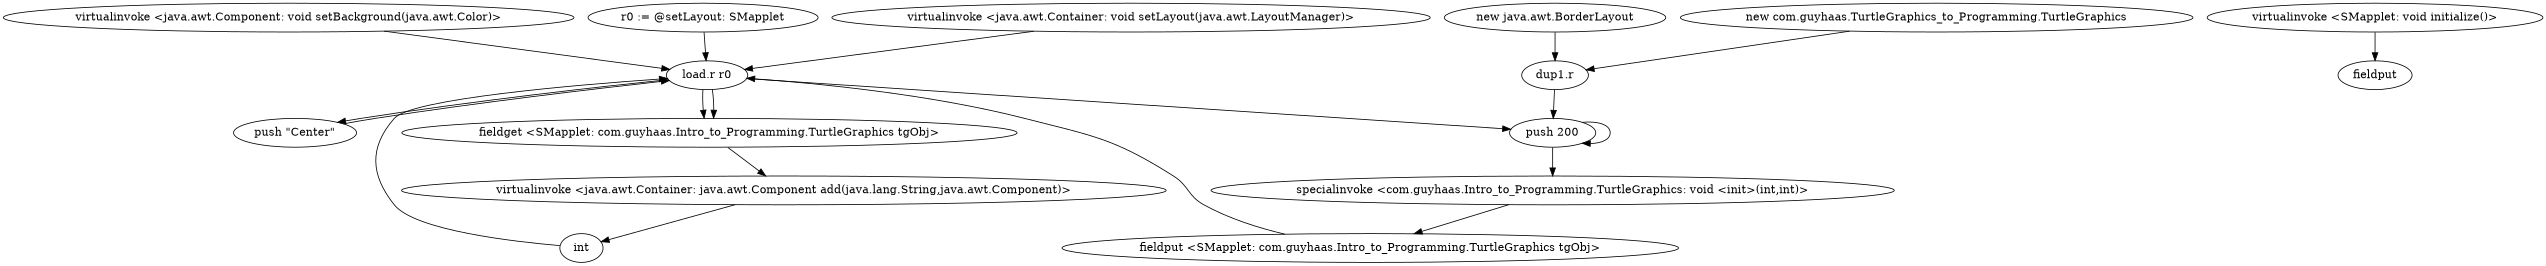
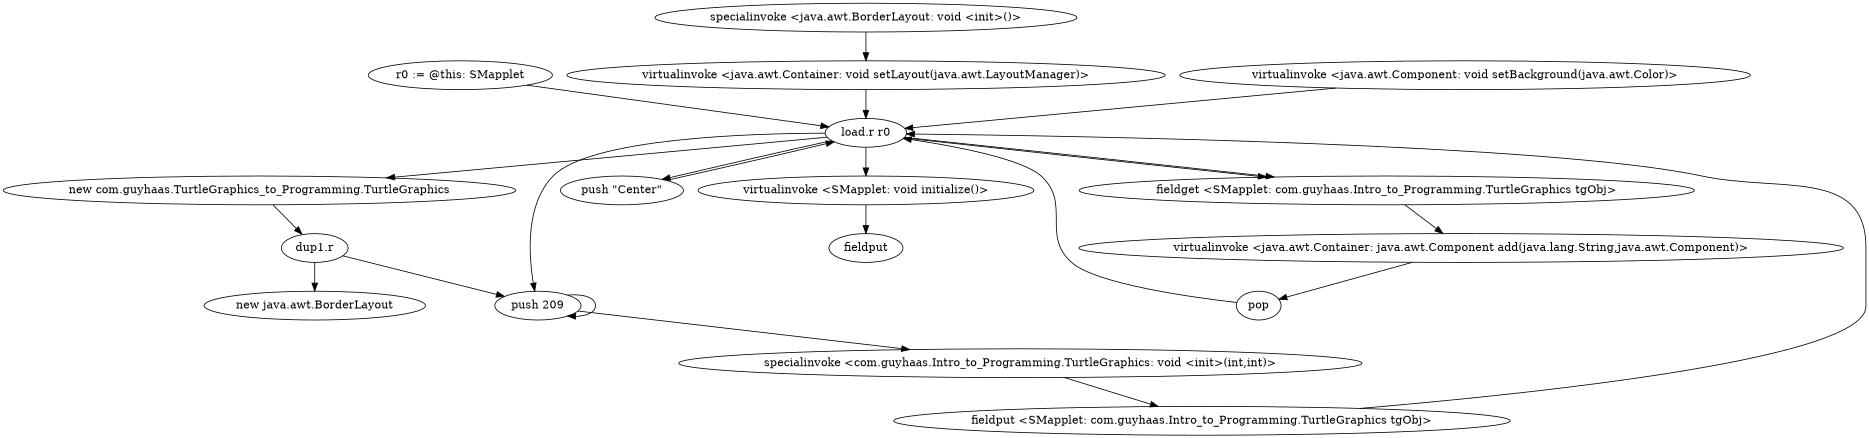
(703, 18) -> (460, 75)
none -> (866, 18)
(1555, 42) -> (315, 273)
(1553, 133) -> (538, 306)
none -> (611, 157)
none -> (866, 158)
(581, 248) -> (1259, 306)
